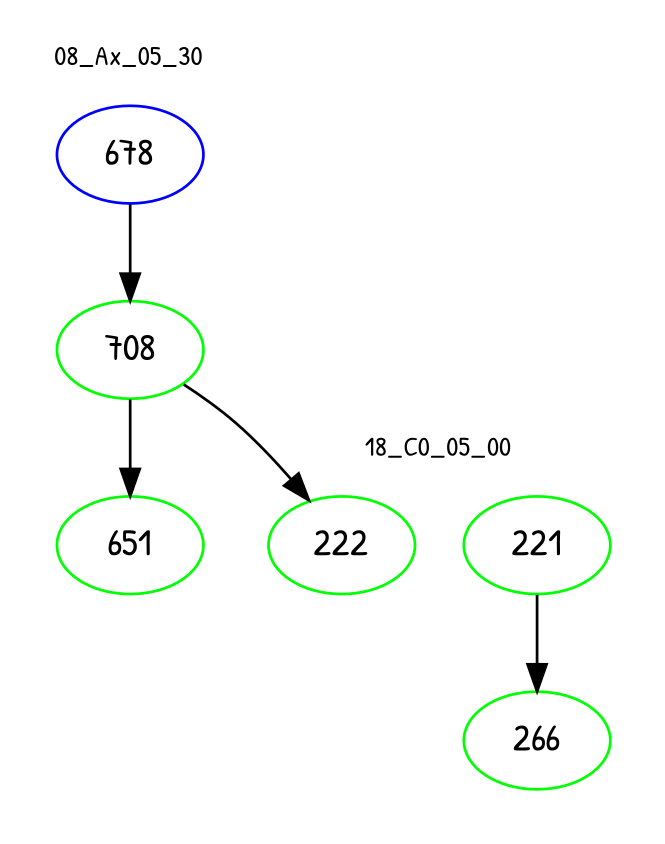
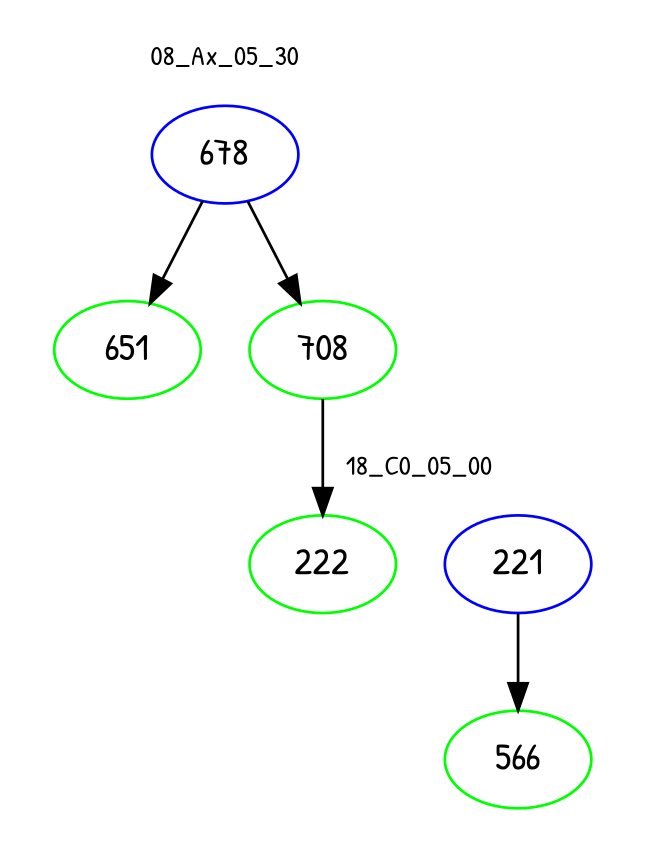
(130, 434) -> (183, 240)
(537, 545) -> (518, 564)
(537, 741) -> (518, 760)
